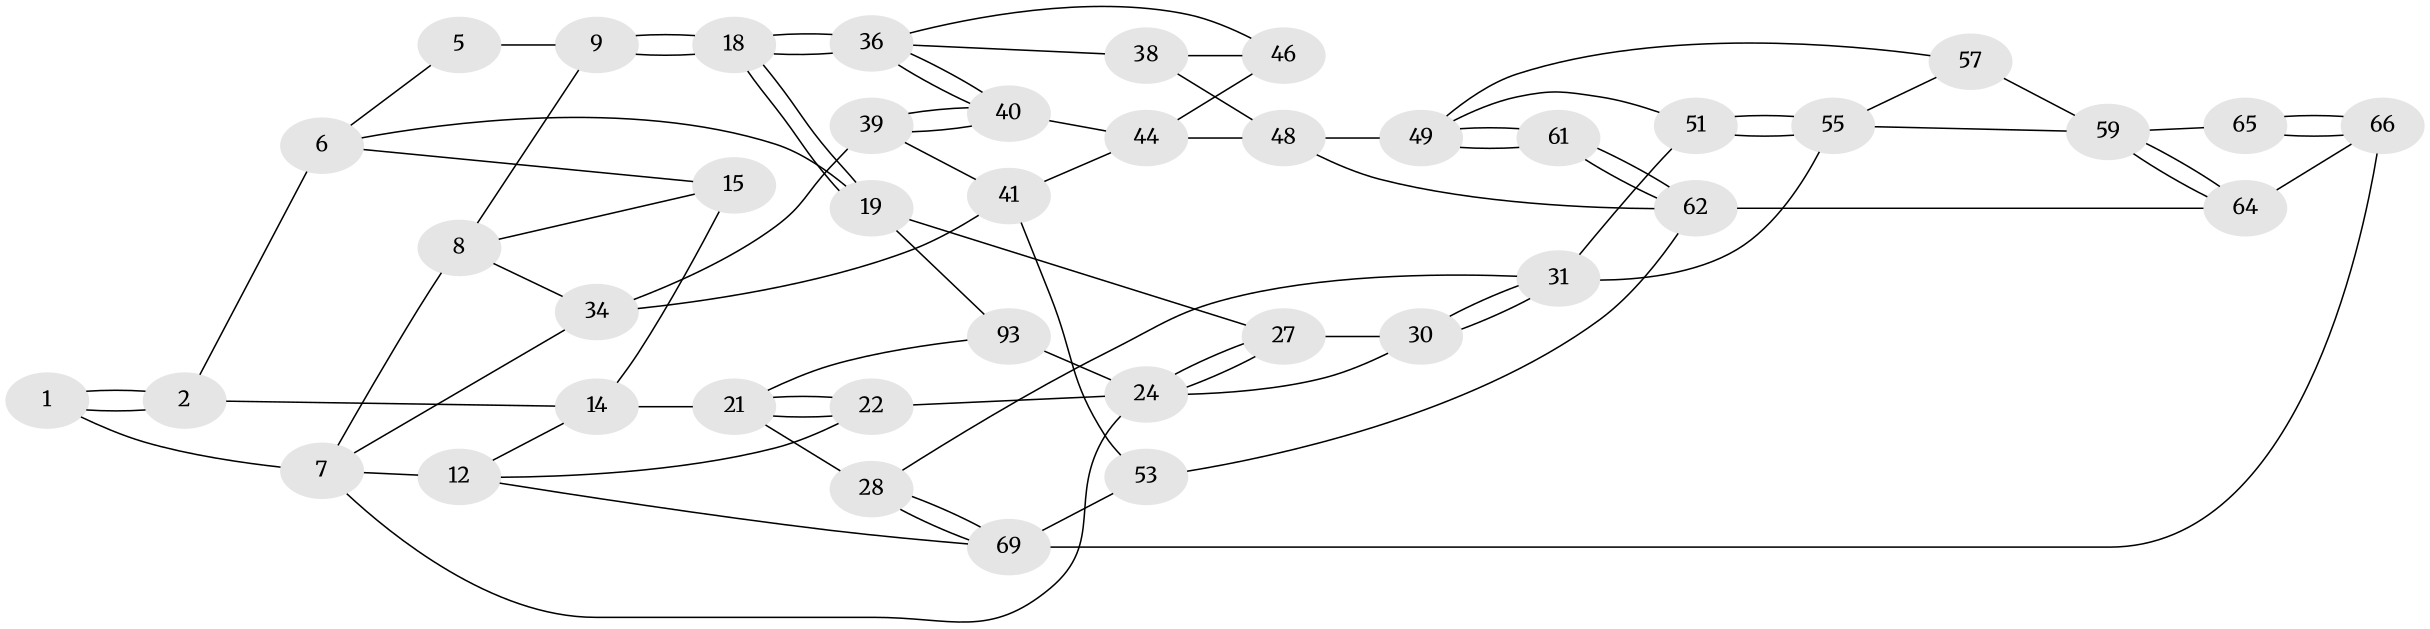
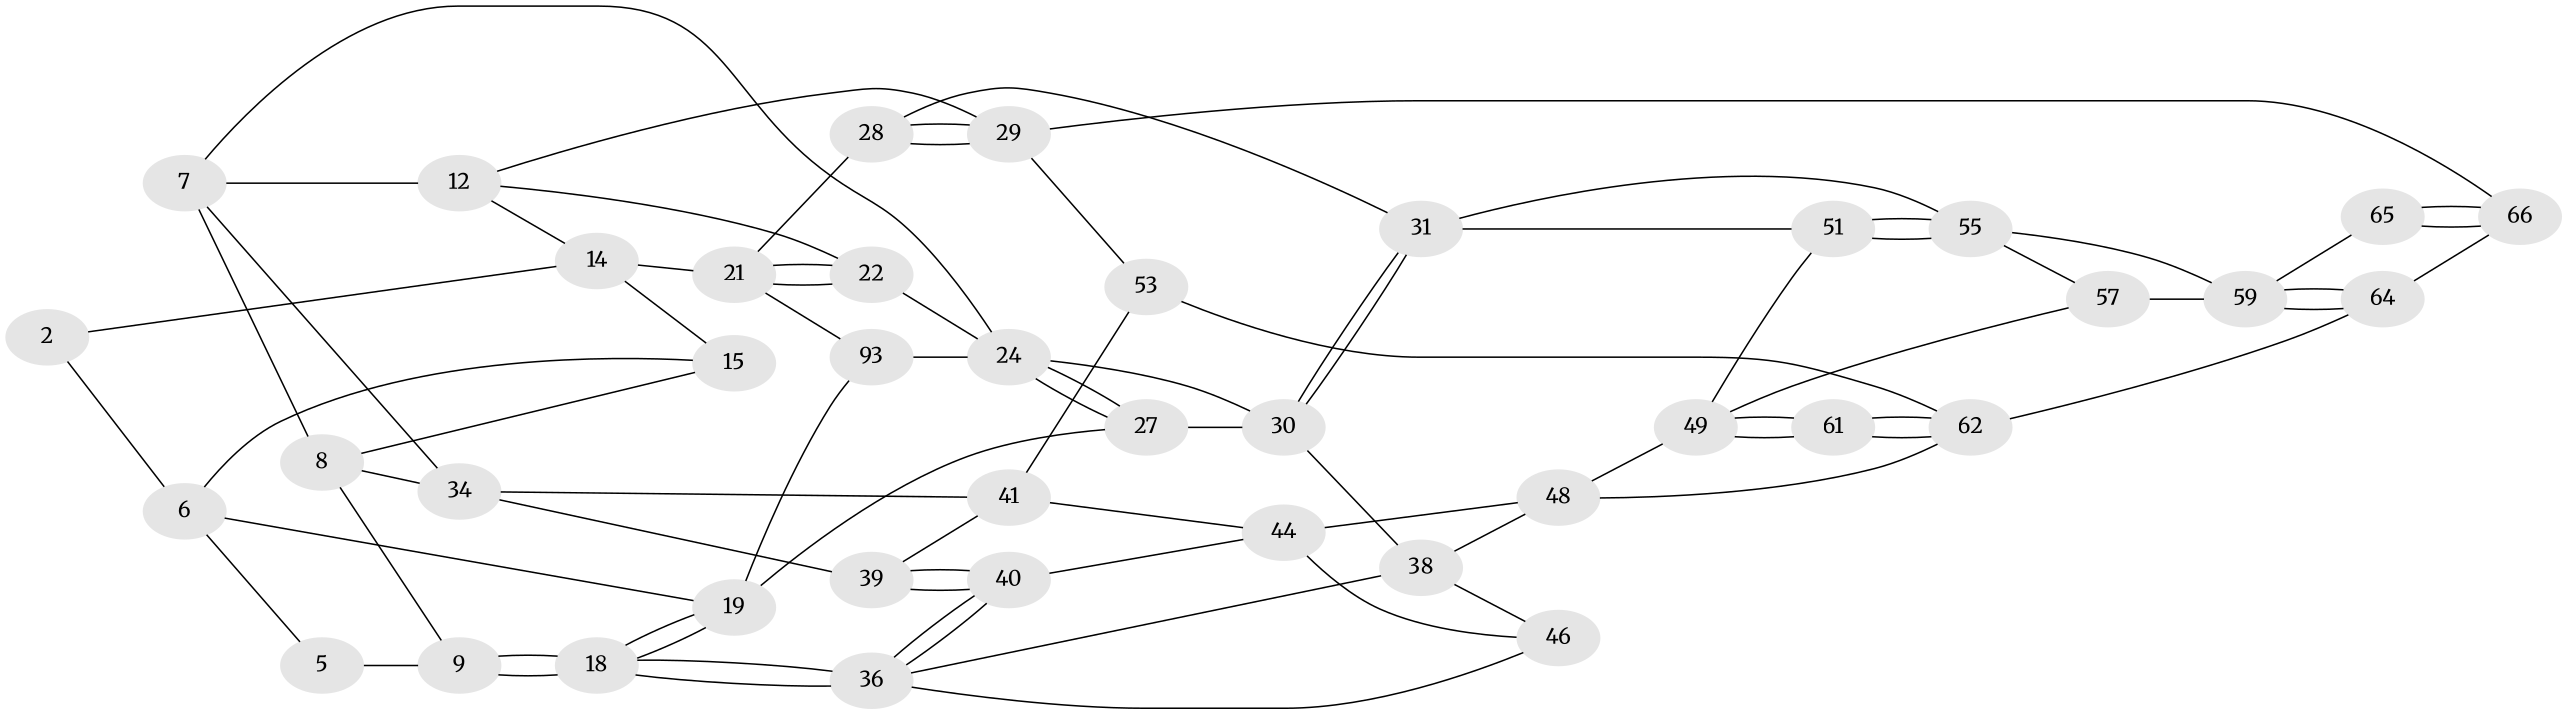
(47, 401) -> none
none -> (1353, 498)
(1009, 547) -> (1009, 134)
